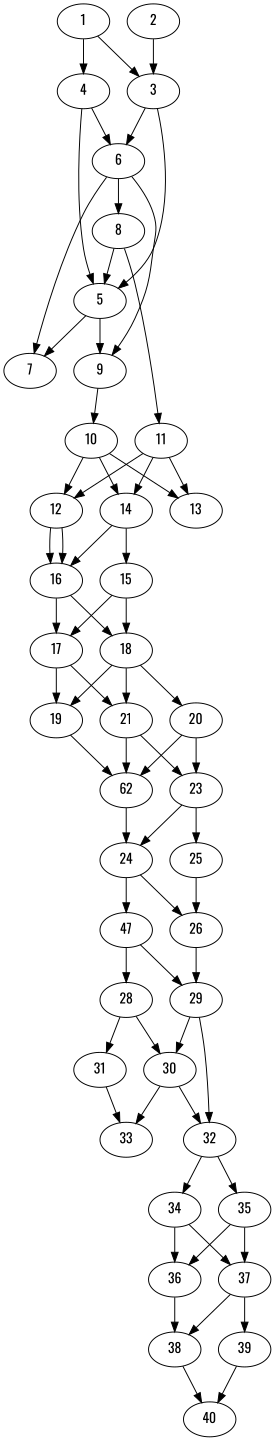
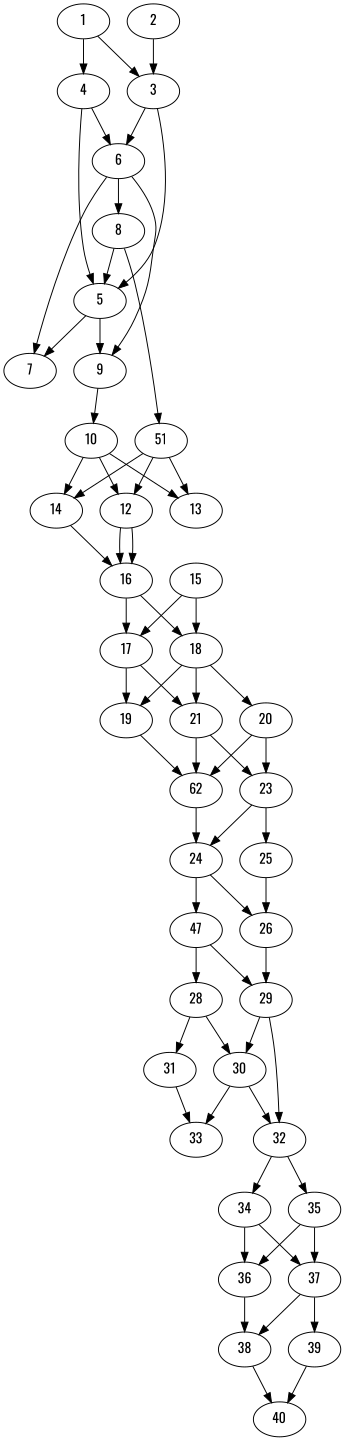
(161, 441) -> (161, 441)
(126, 541) -> none
